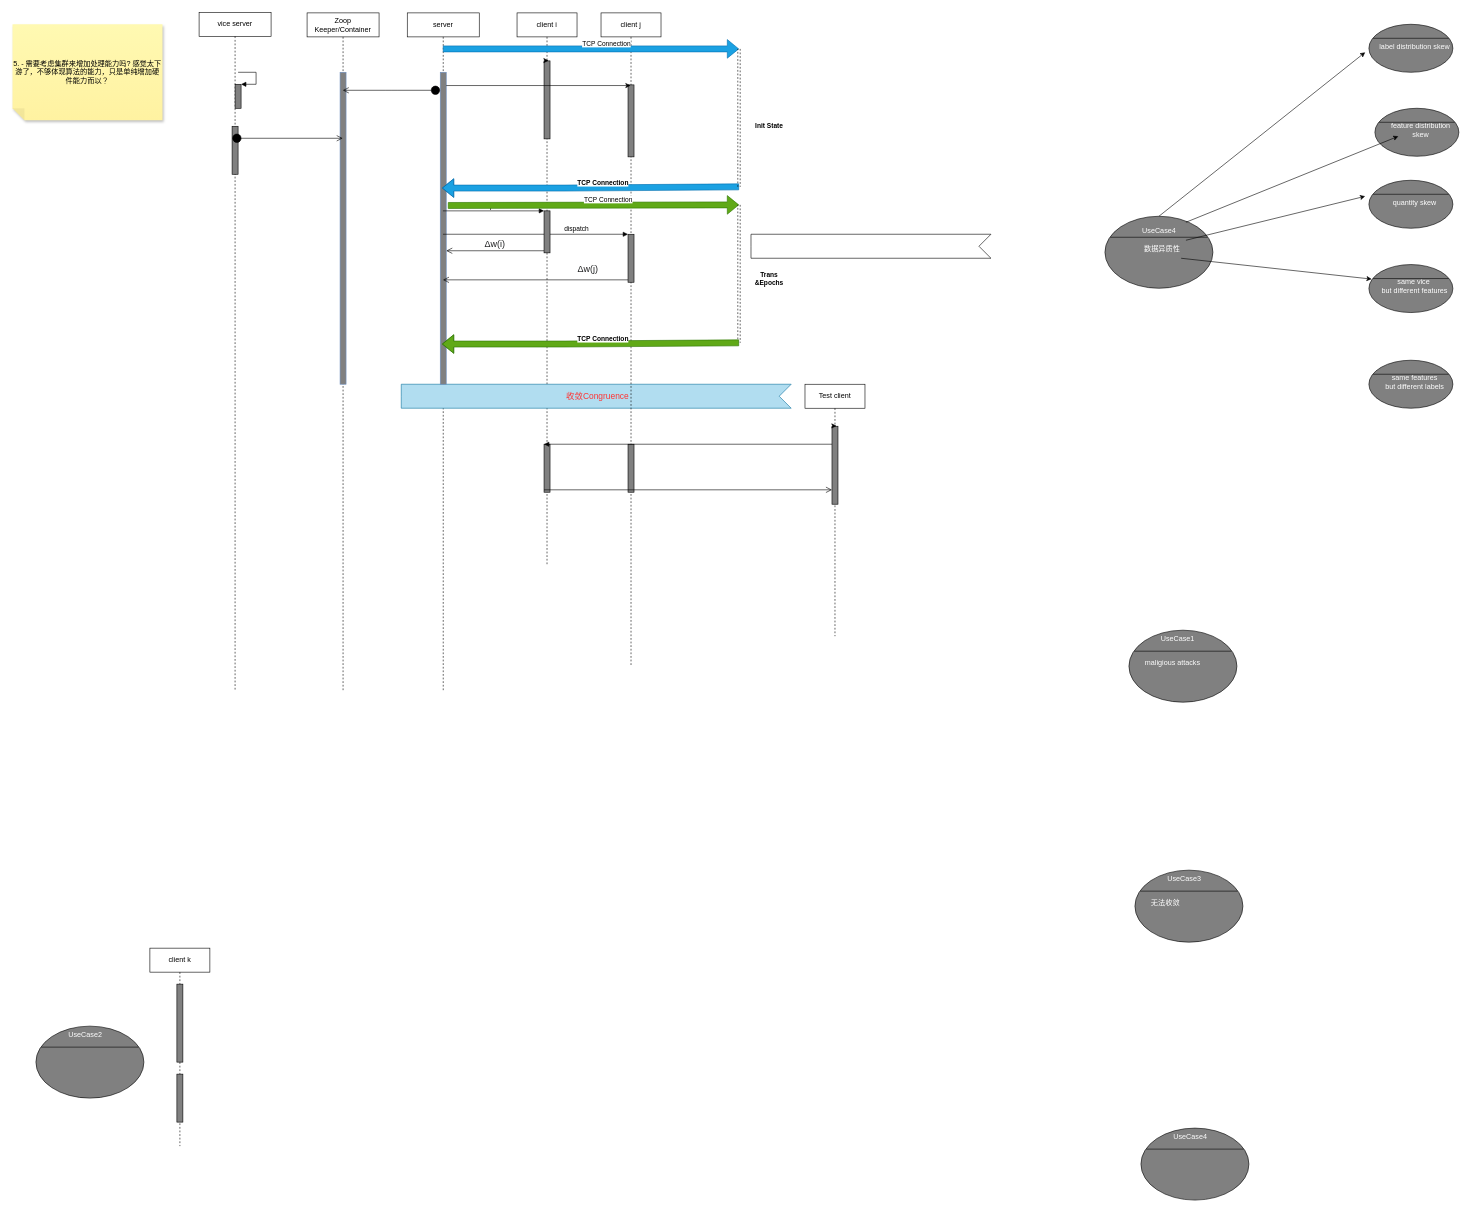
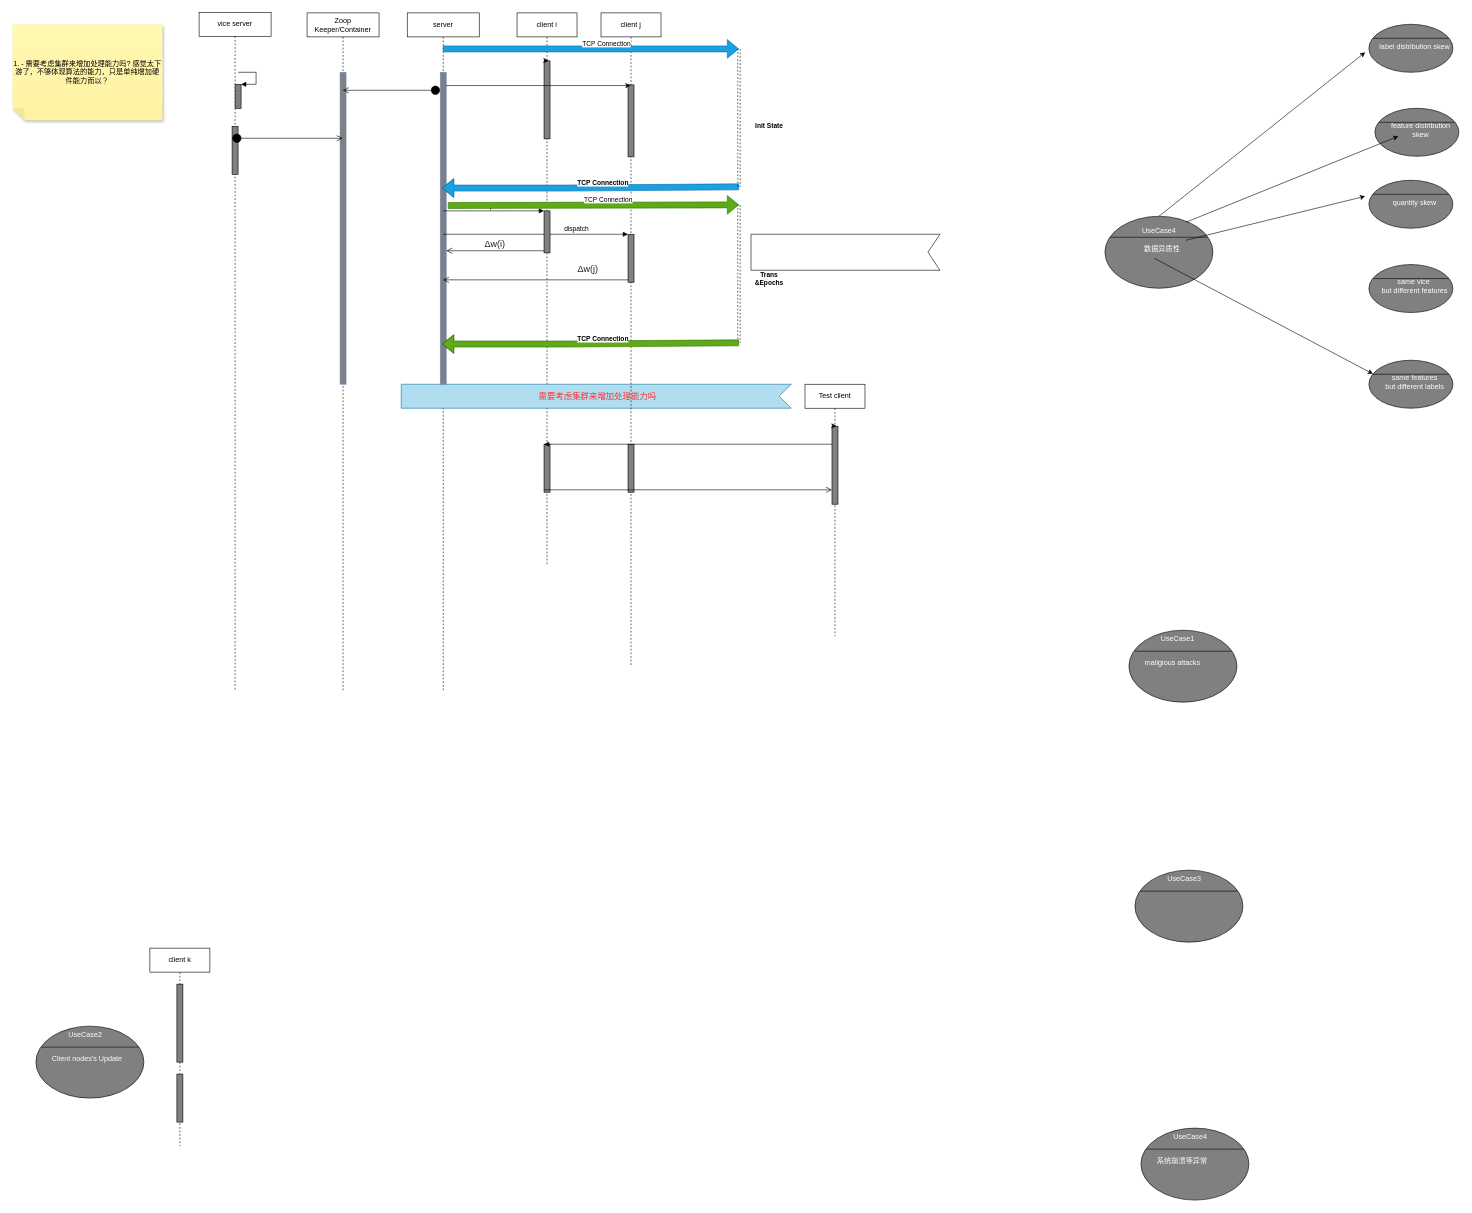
(87, 72) -> (87, 72)
(871, 246) -> (845, 252)
(1292, 270) -> none
none -> (1282, 326)
(596, 396) -> (596, 396)
(1189, 903) -> none
none -> (90, 1059)
none -> (1195, 1161)
